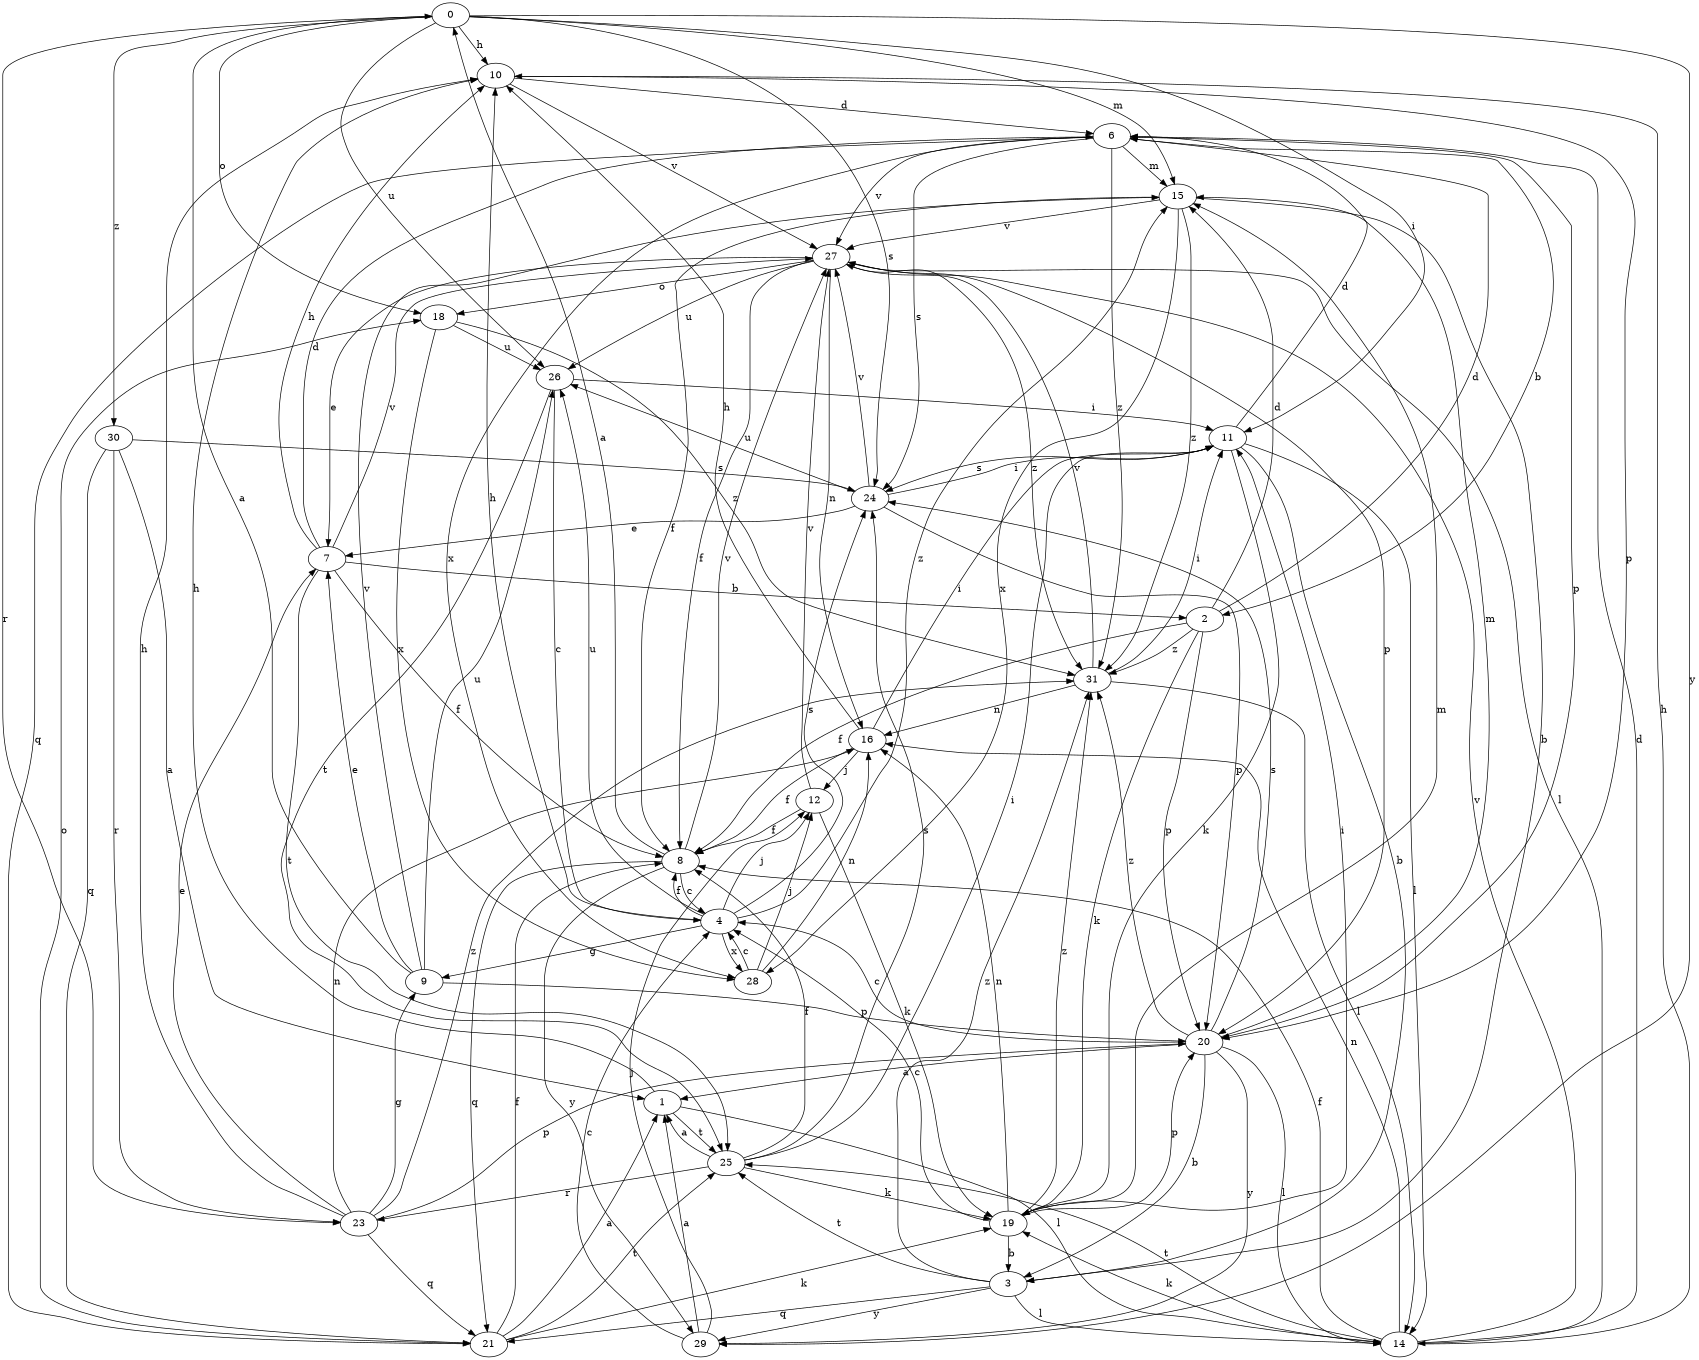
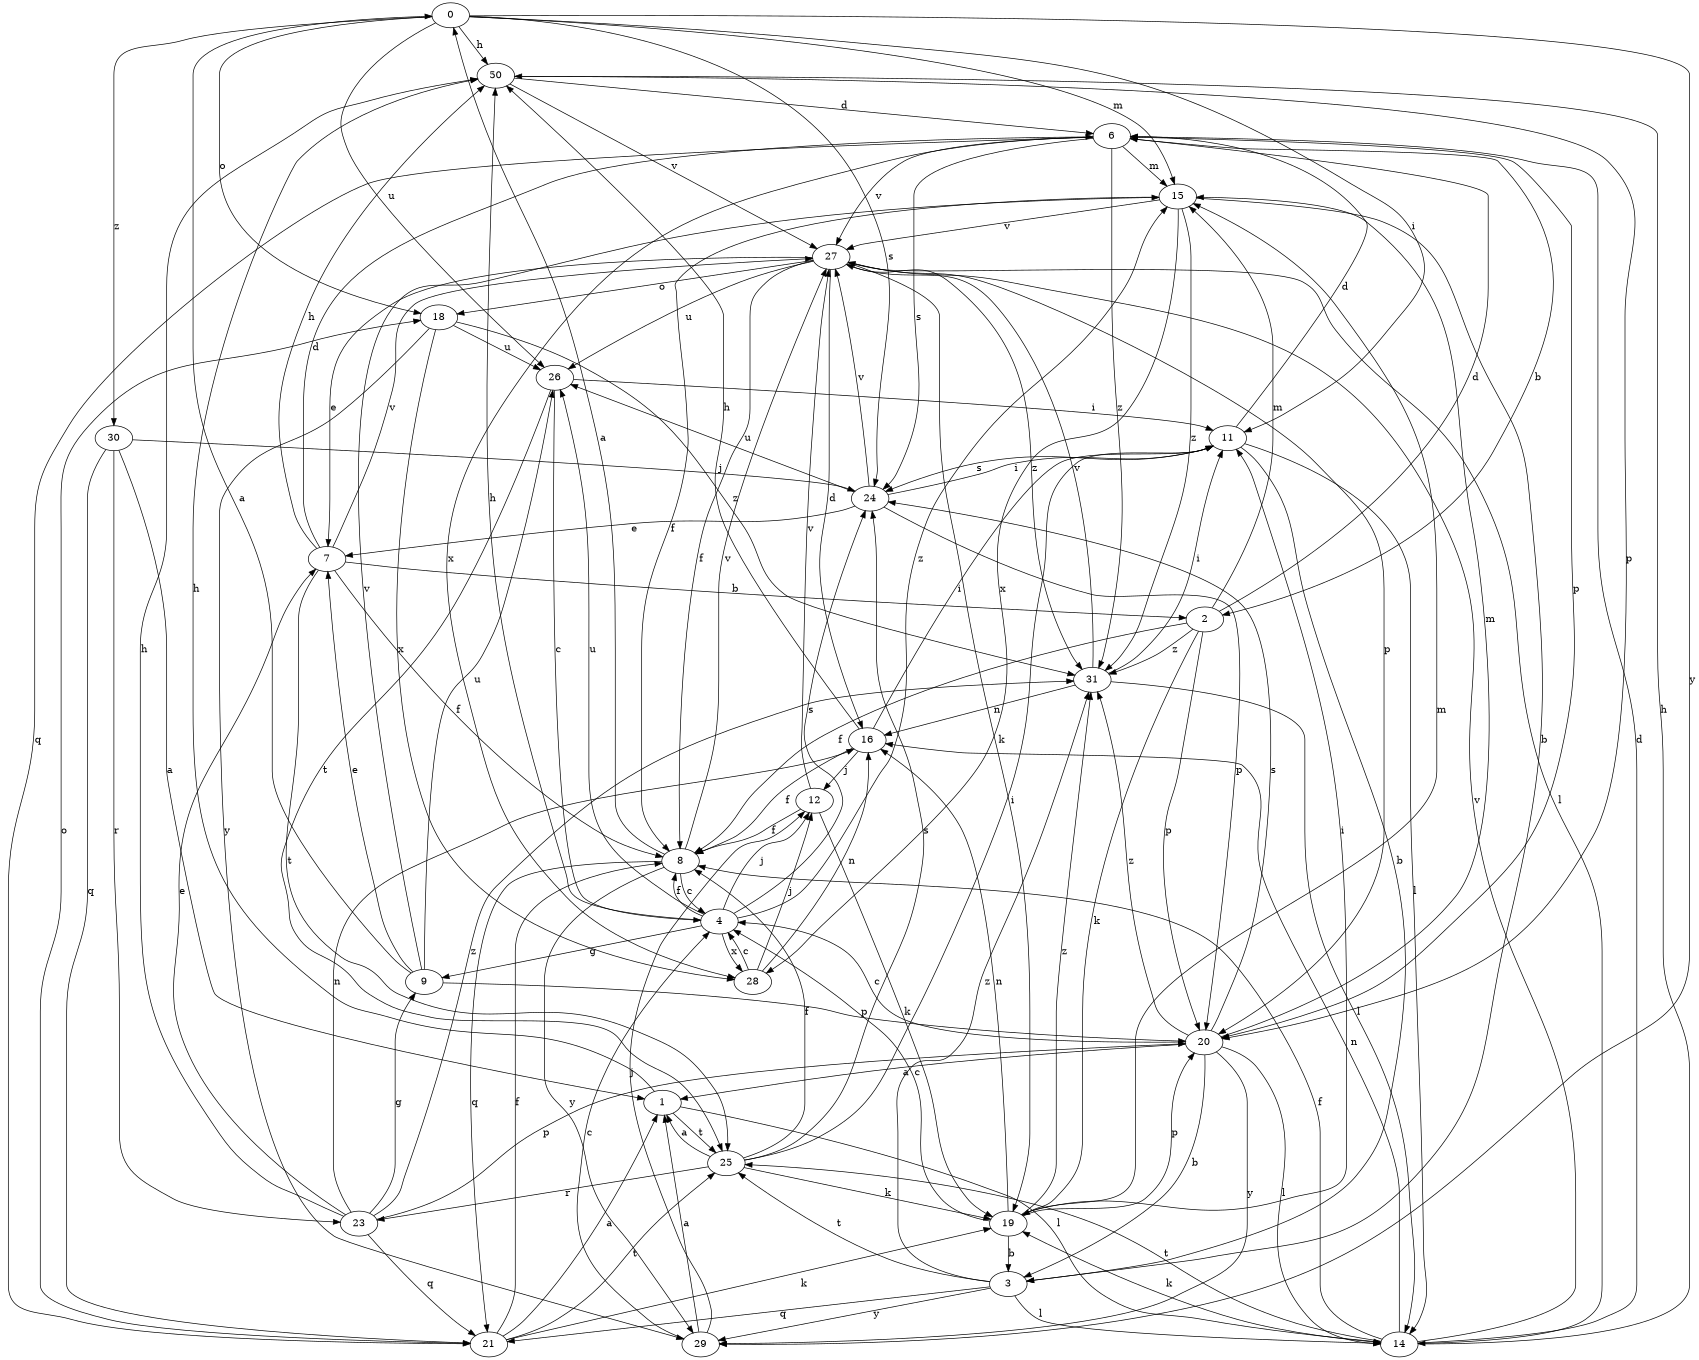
(496, 76) -> (496, 76)
(1278, 408) -> (1278, 408)
(721, 468) -> (721, 468)
(833, 499) -> (833, 499)
(3, 537) -> none
(1179, 850) -> (977, 657)
none -> (231, 921)
